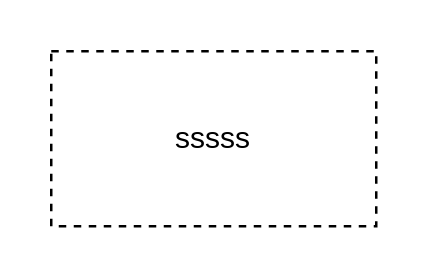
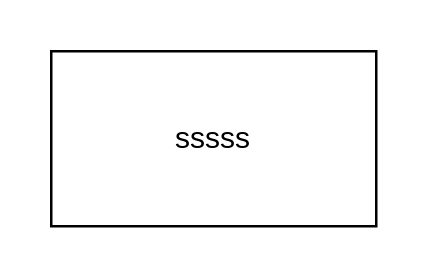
(214, 139) -> (214, 139)
